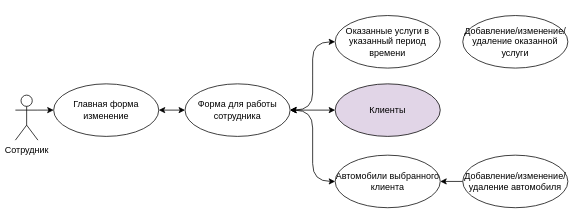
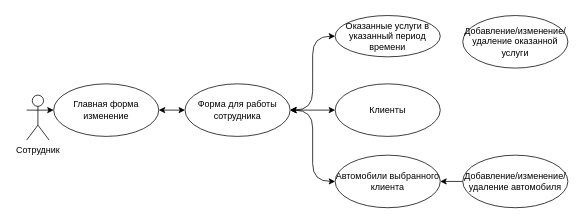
(387, 42) -> (387, 36)
(387, 110) -> (387, 110)
(27, 117) -> (38, 117)
